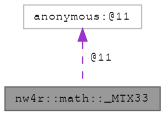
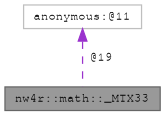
(98, 58) -> (98, 58)
